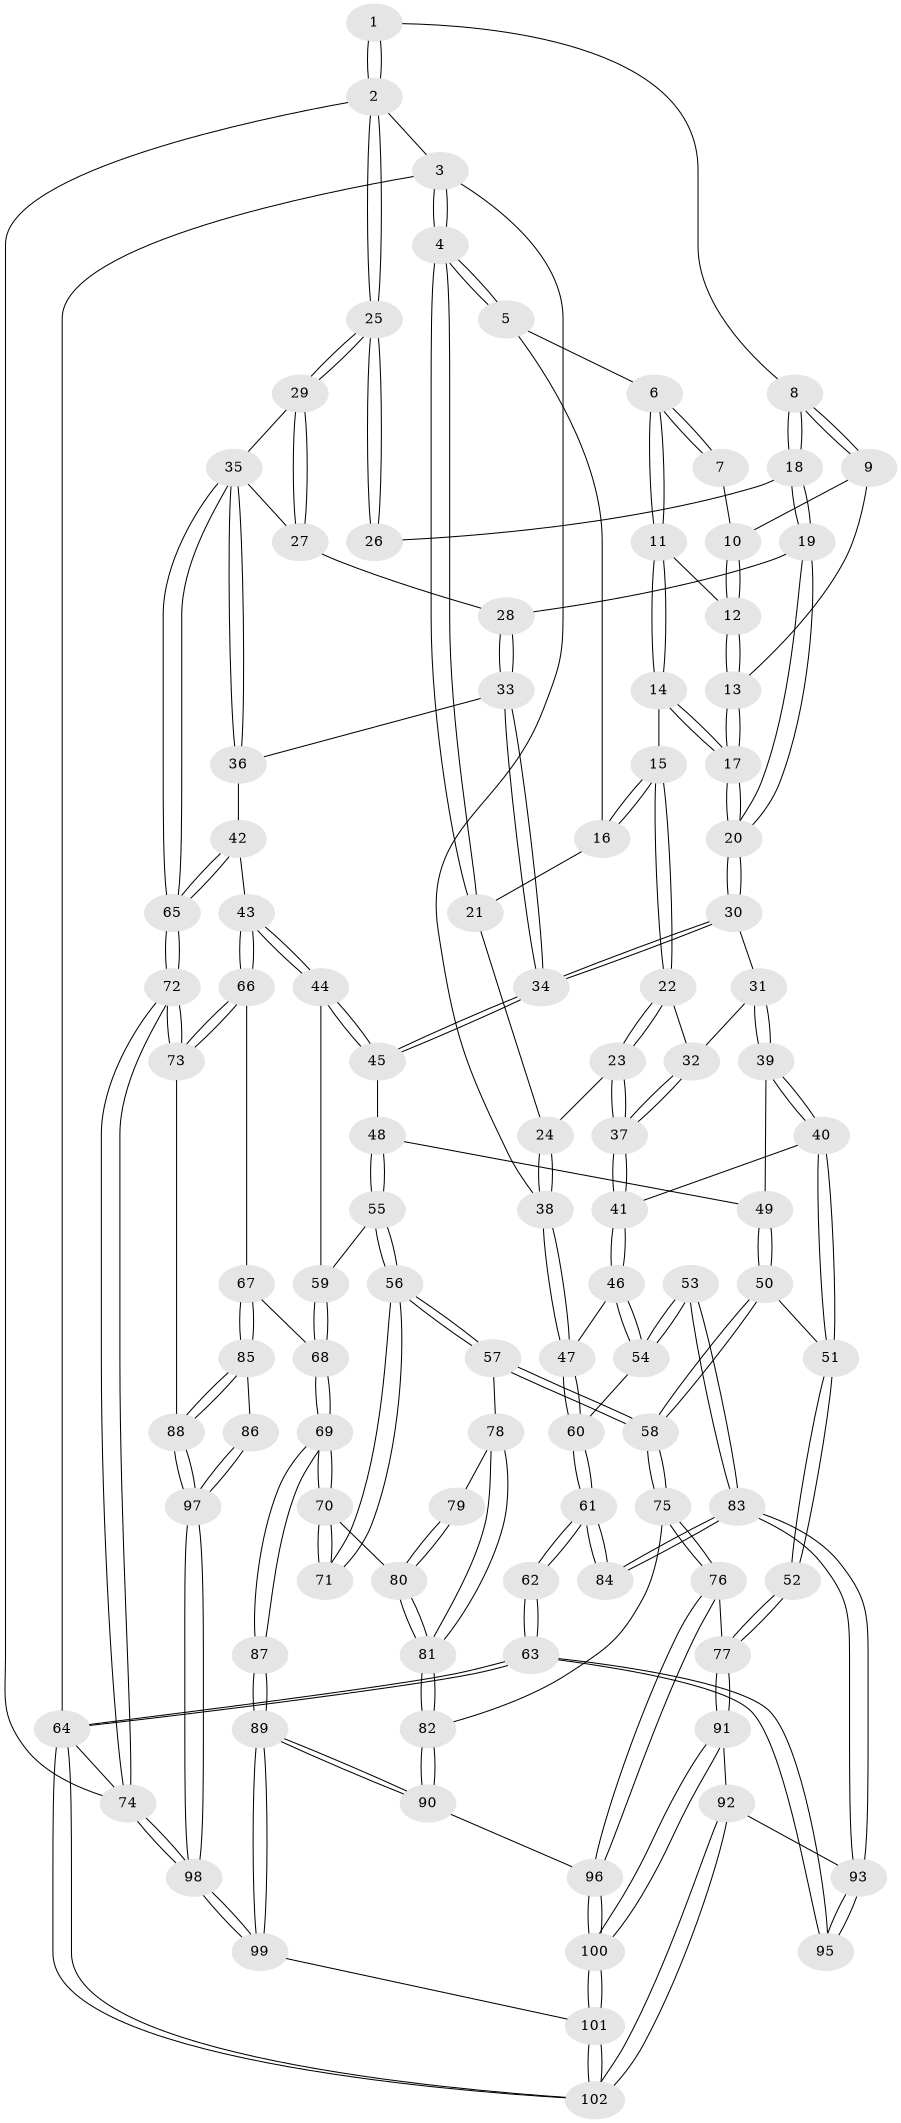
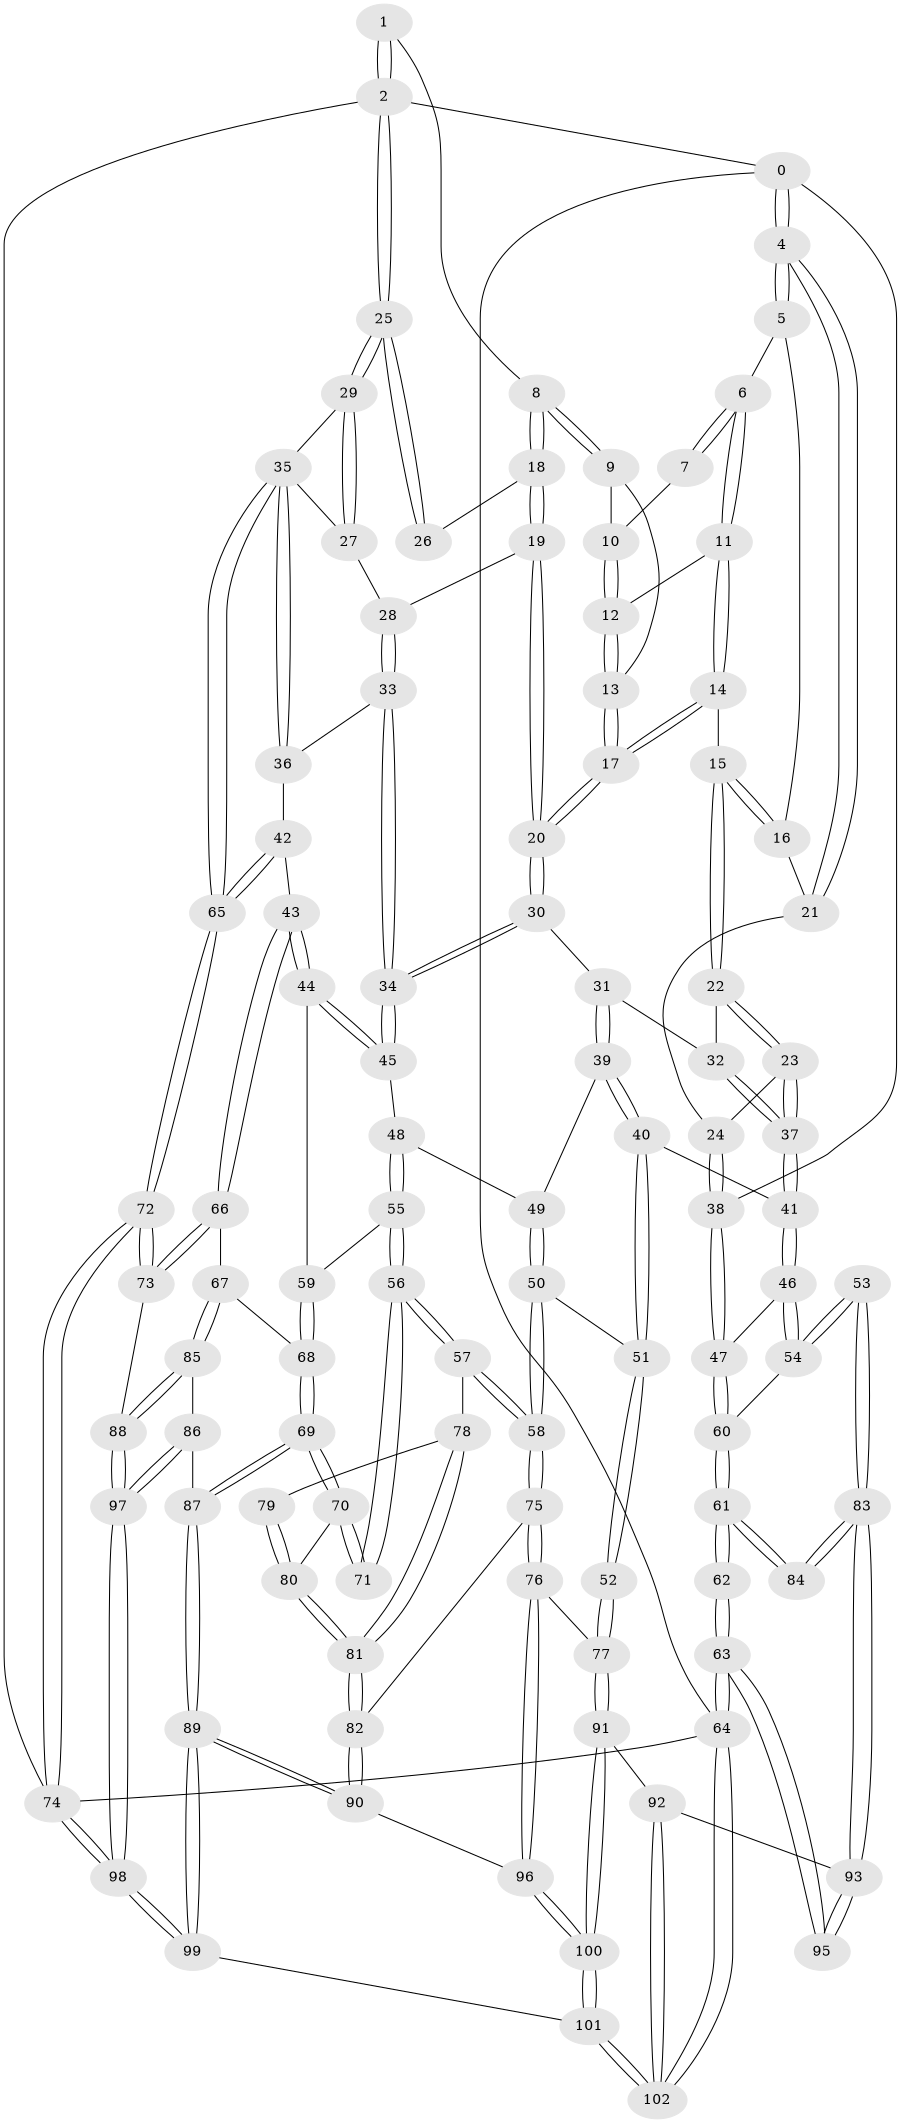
(440, 171) -> (782, 171)
none -> (193, 1470)
